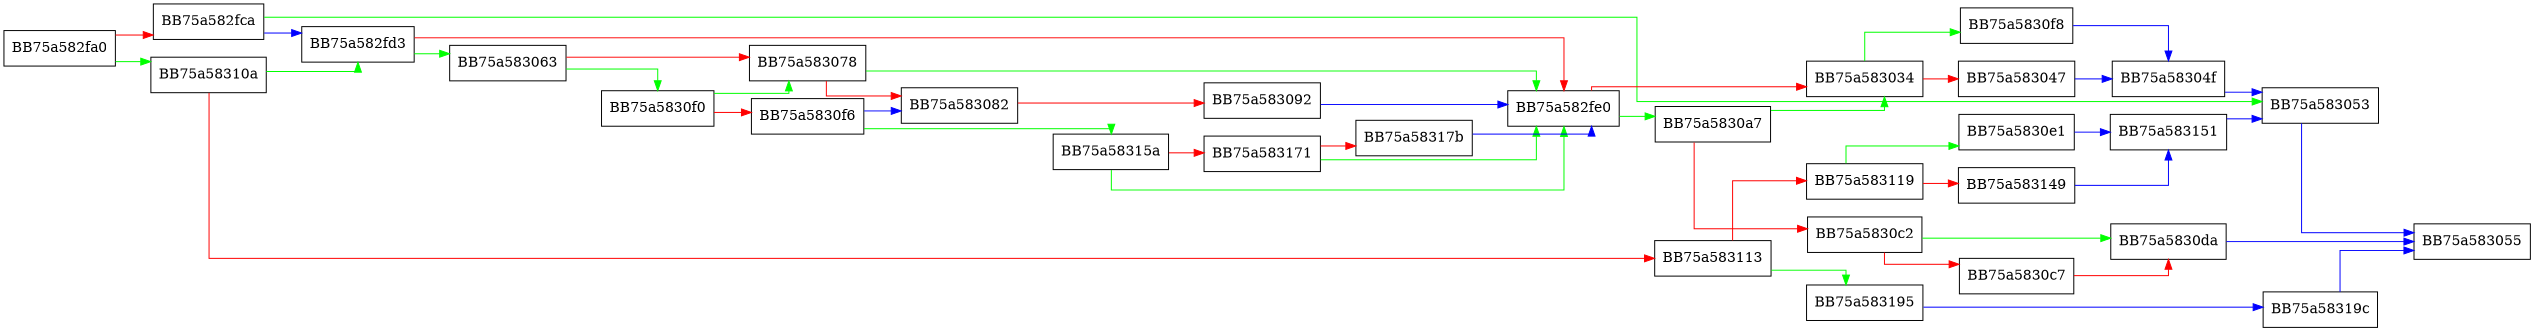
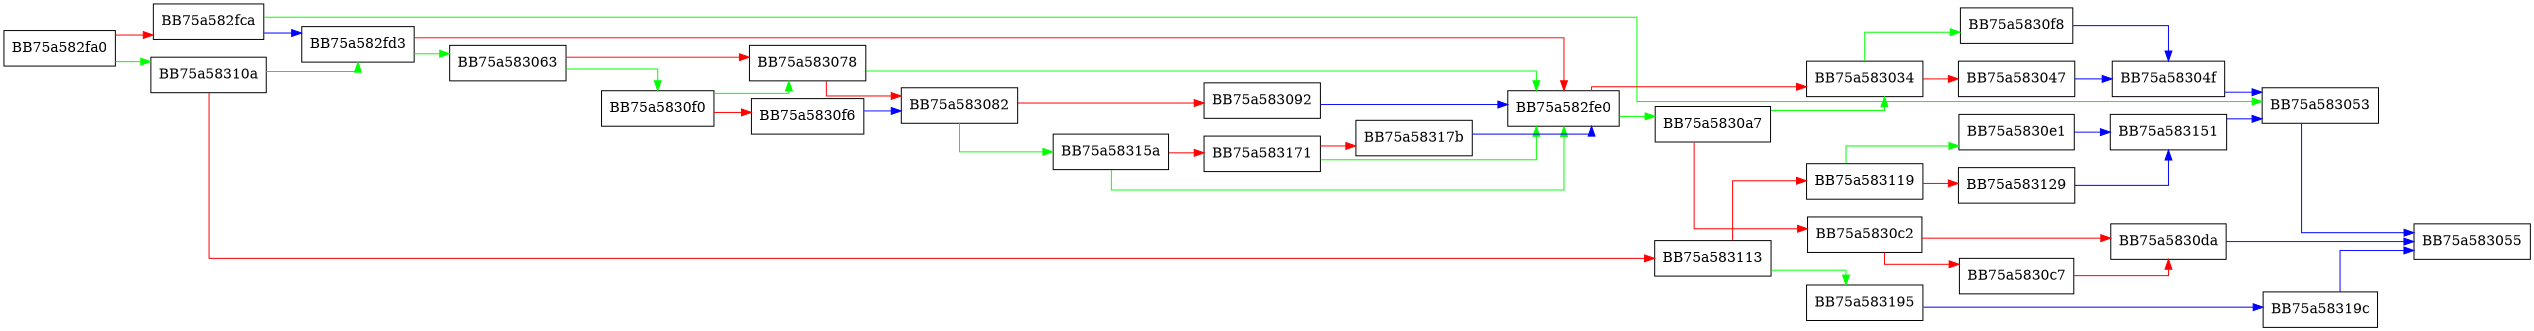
(988, 129) -> (987, 152)
(2017, 185) -> (2017, 185)
(2012, 238) -> (2012, 238)
